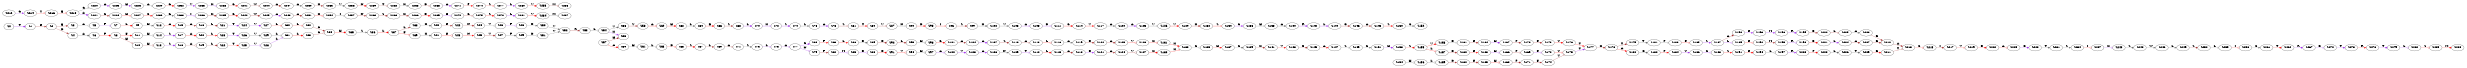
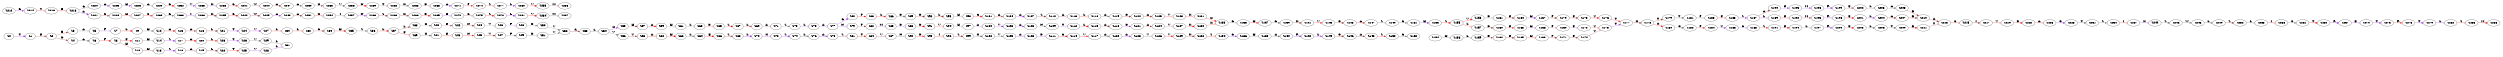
(361, 16) -> (361, 16)
(308, 36) -> none
(613, 40) -> (632, 26)
(1813, 51) -> (1849, 26)
